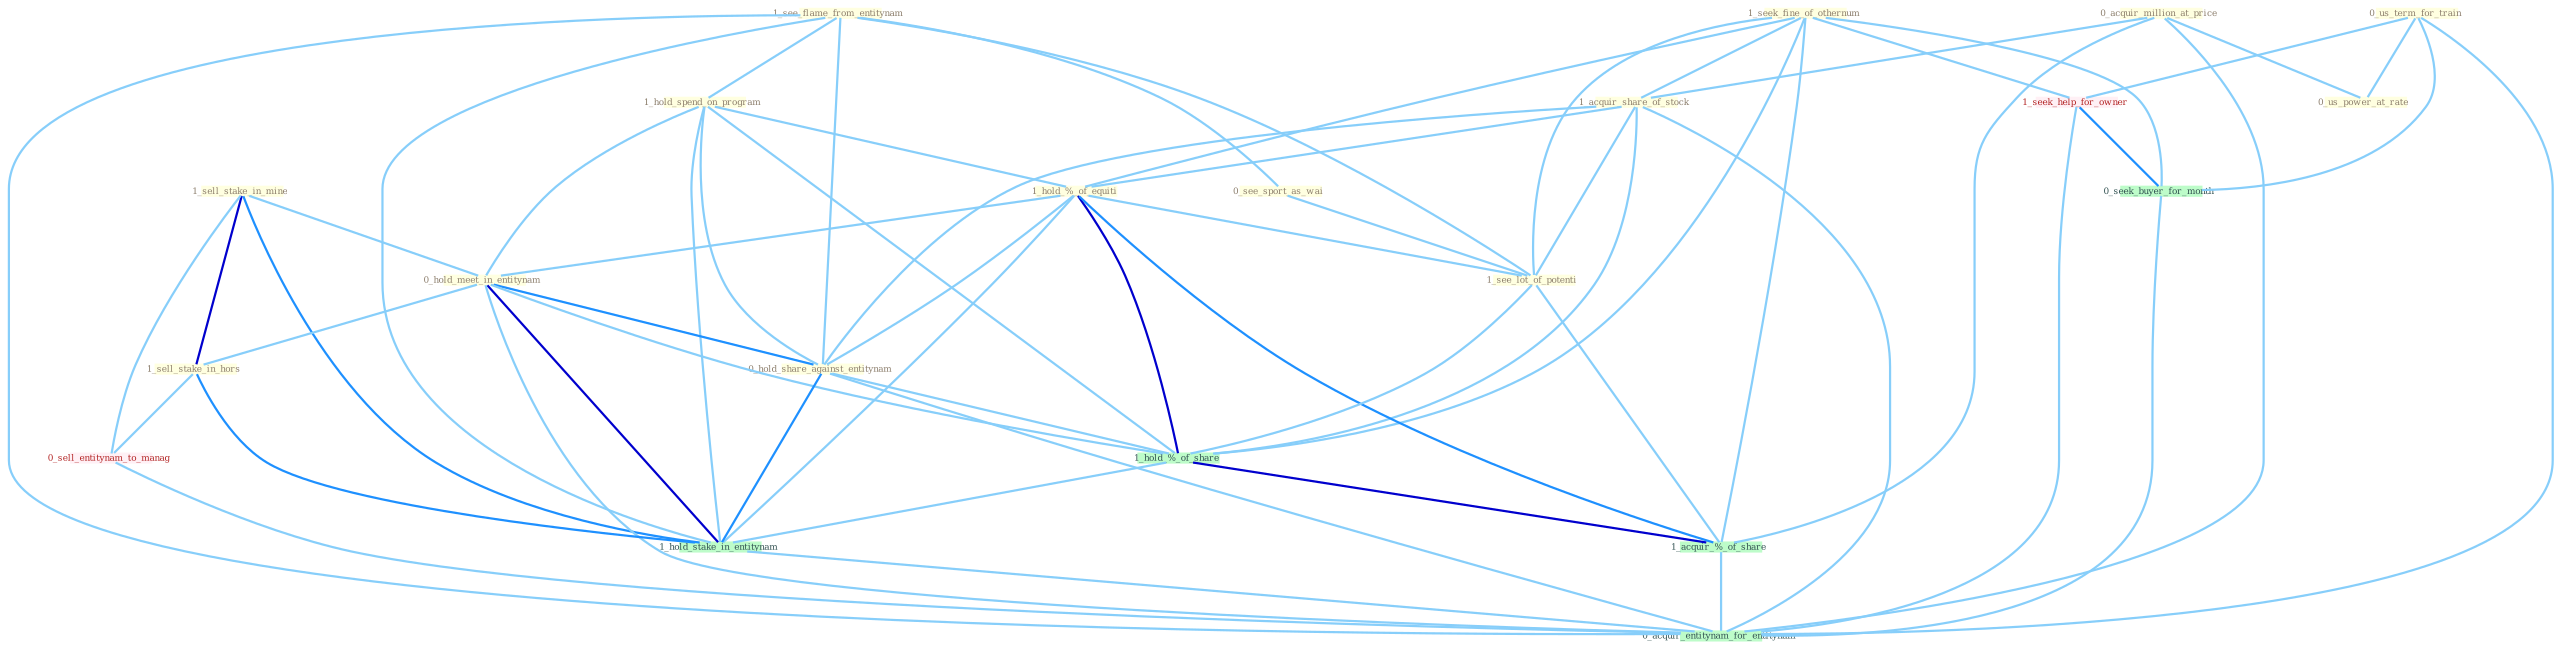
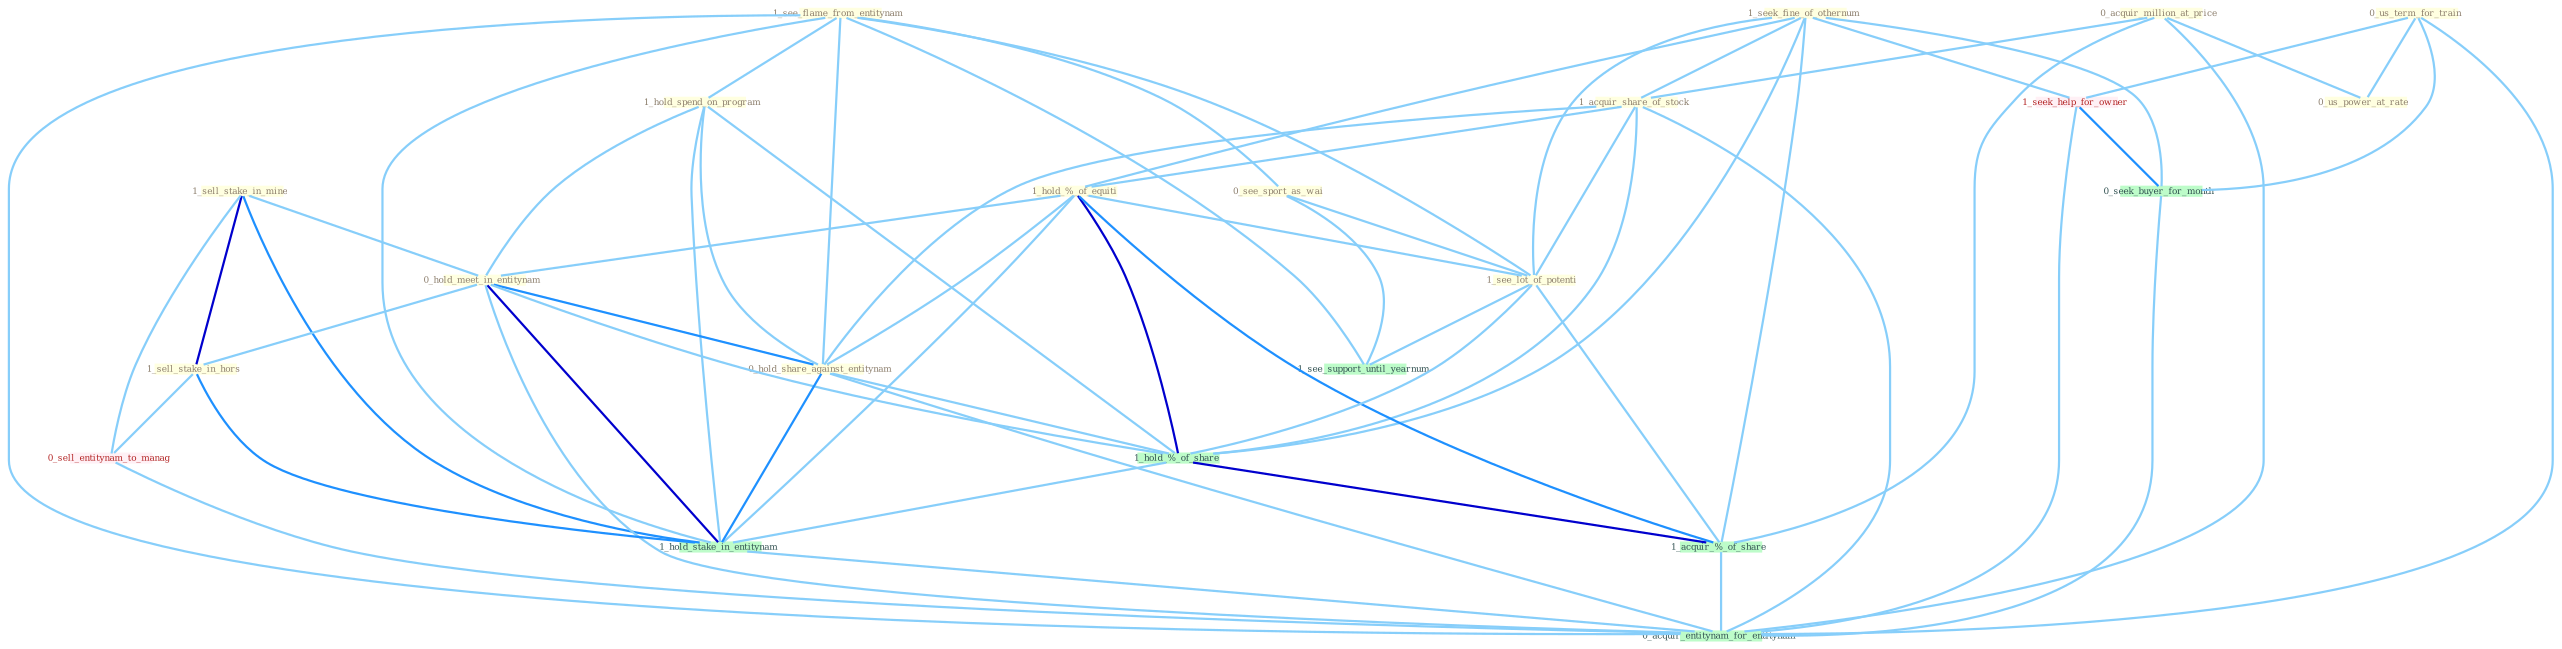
(890, 147) -> none
none -> (1365, 369)
